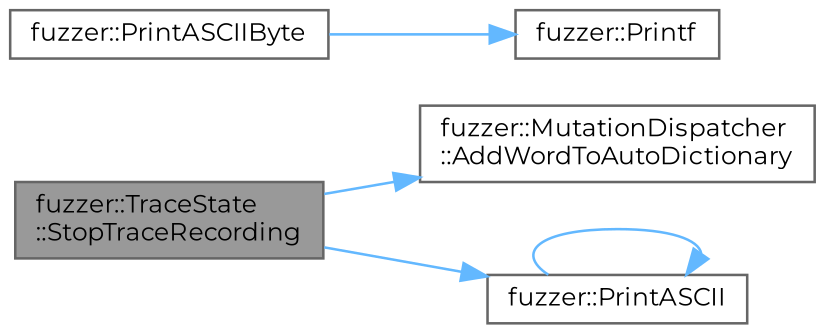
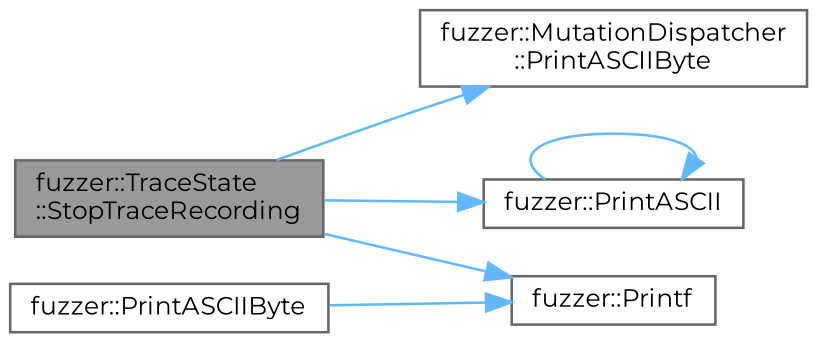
(617, 144) -> (614, 48)
none -> (405, 253)
